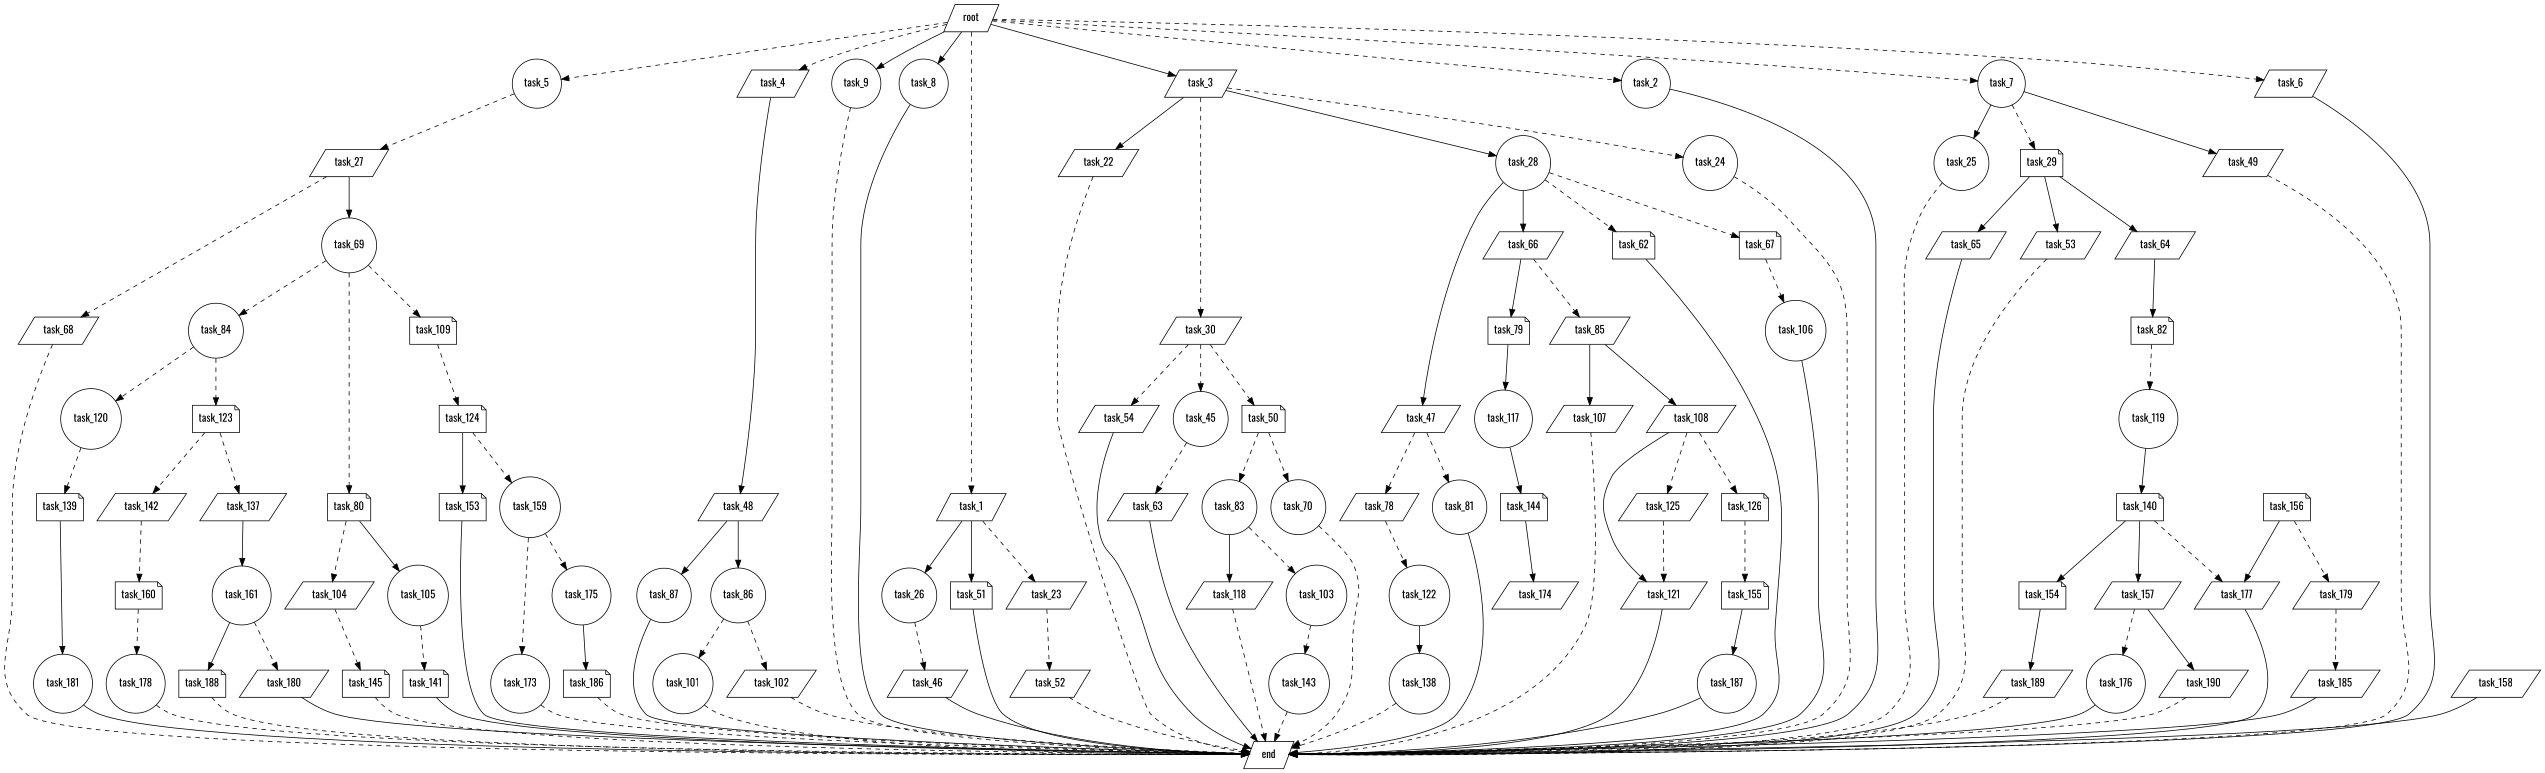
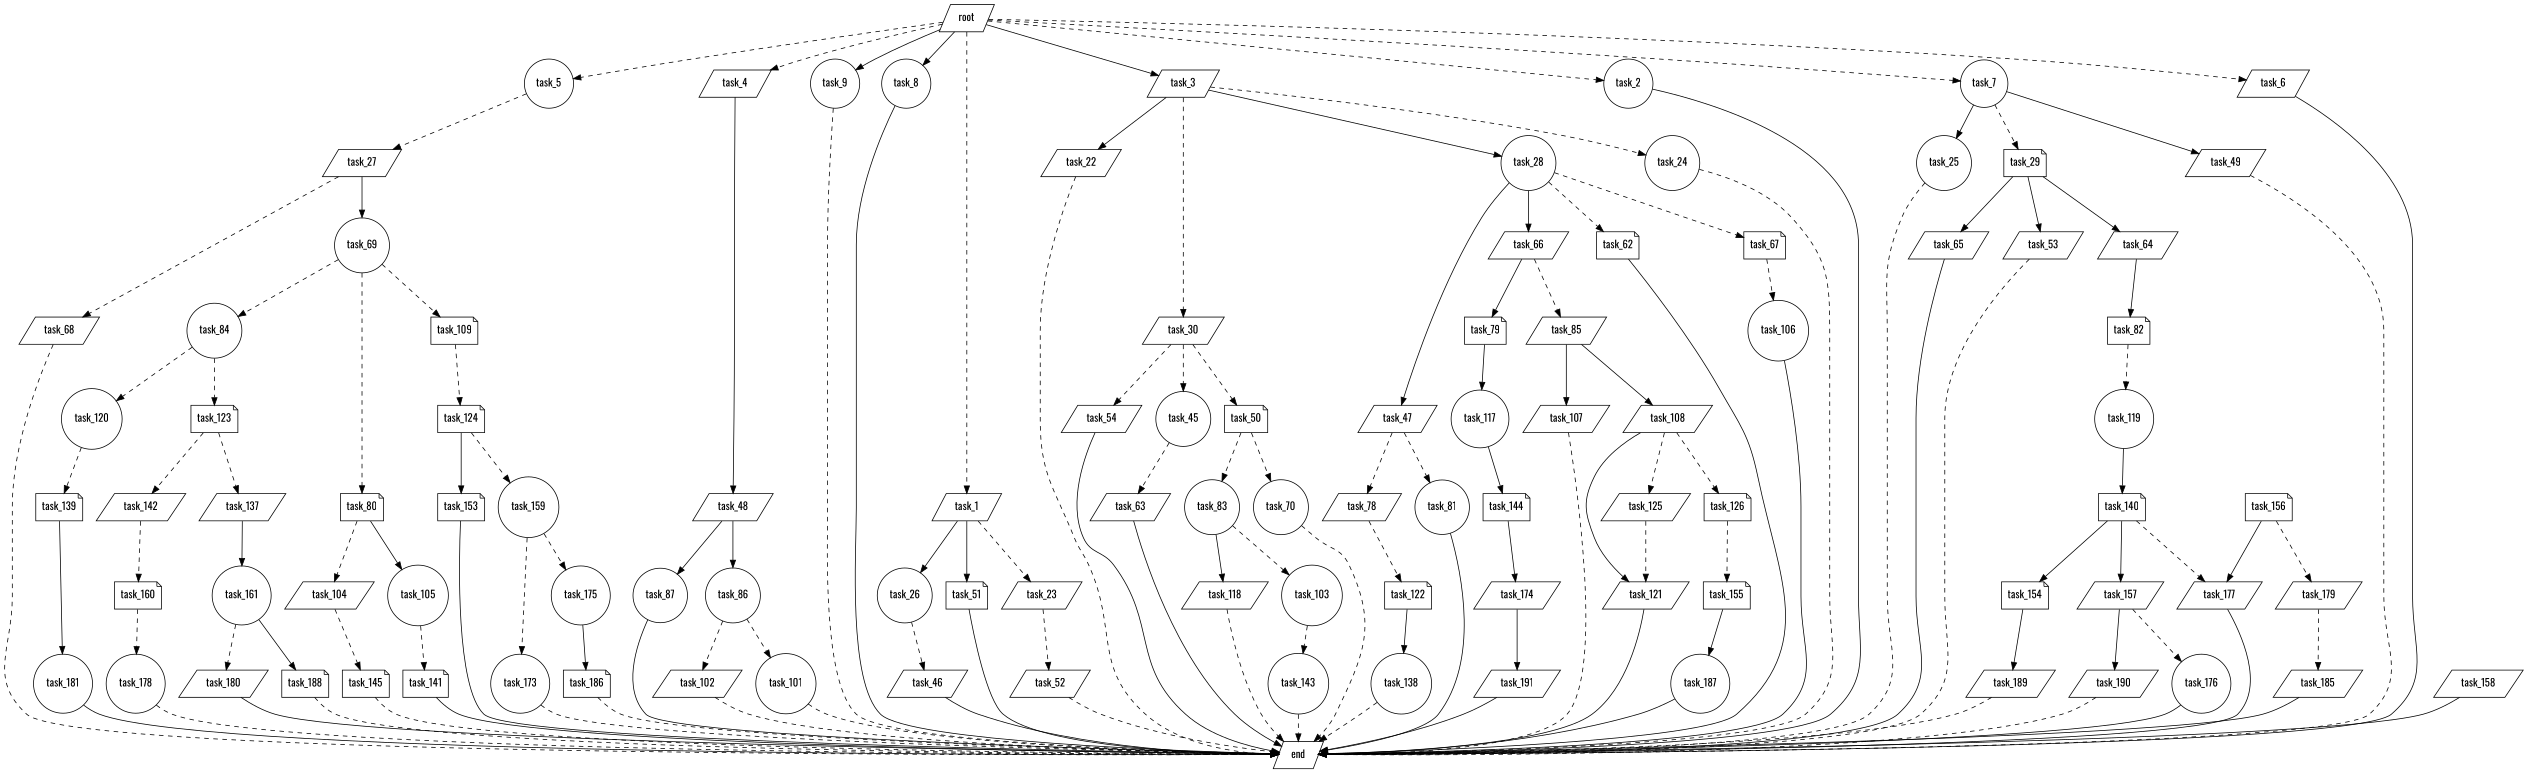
(1419, 595) -> (1408, 595)
none -> (1517, 684)
